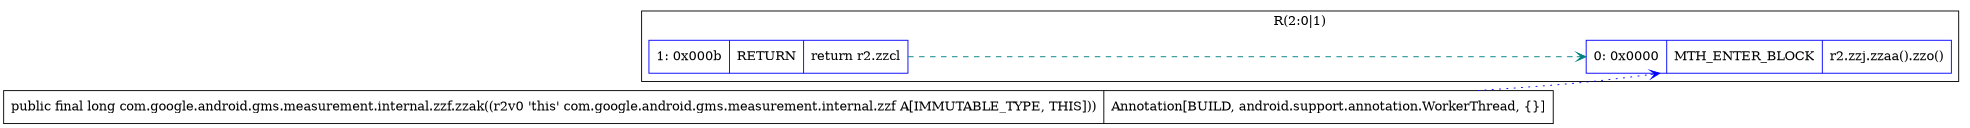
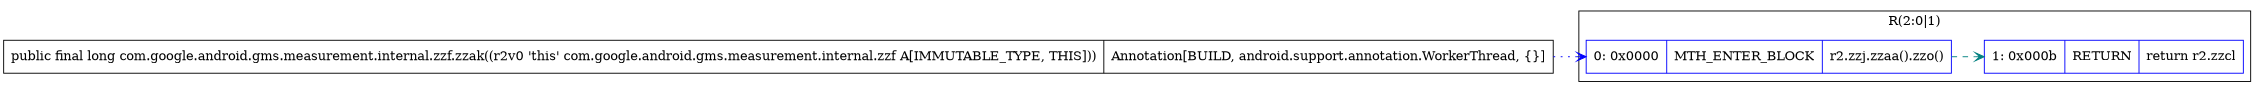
(1242, 57) -> (1963, 57)
